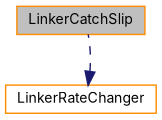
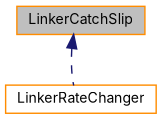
(90, 53) -> (72, 67)
